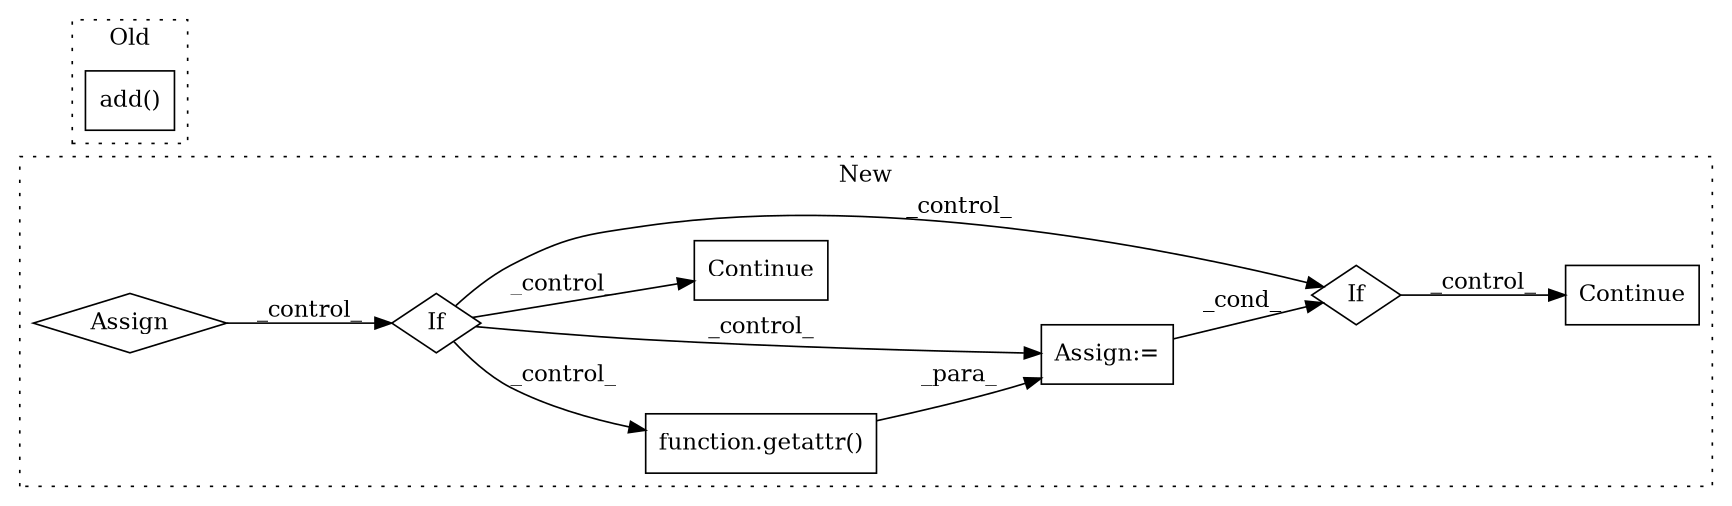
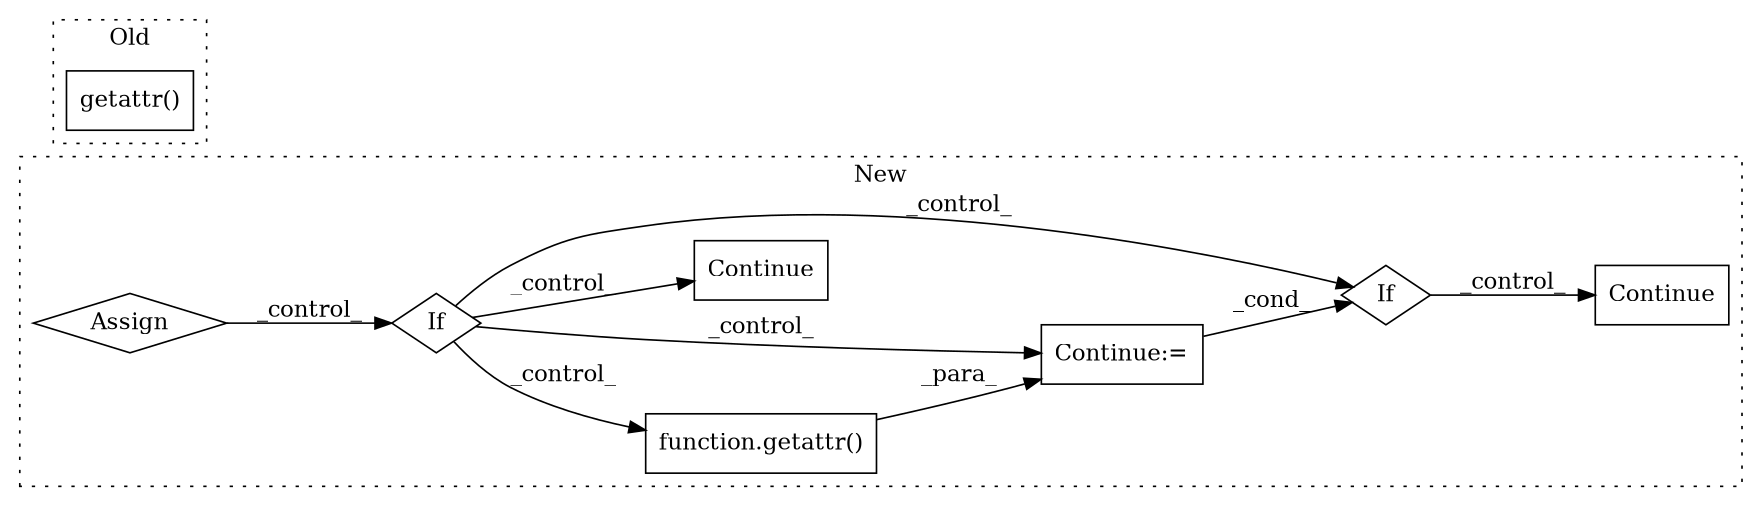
(130, 101) -> (130, 101)
(1107, 354) -> (1122, 354)
